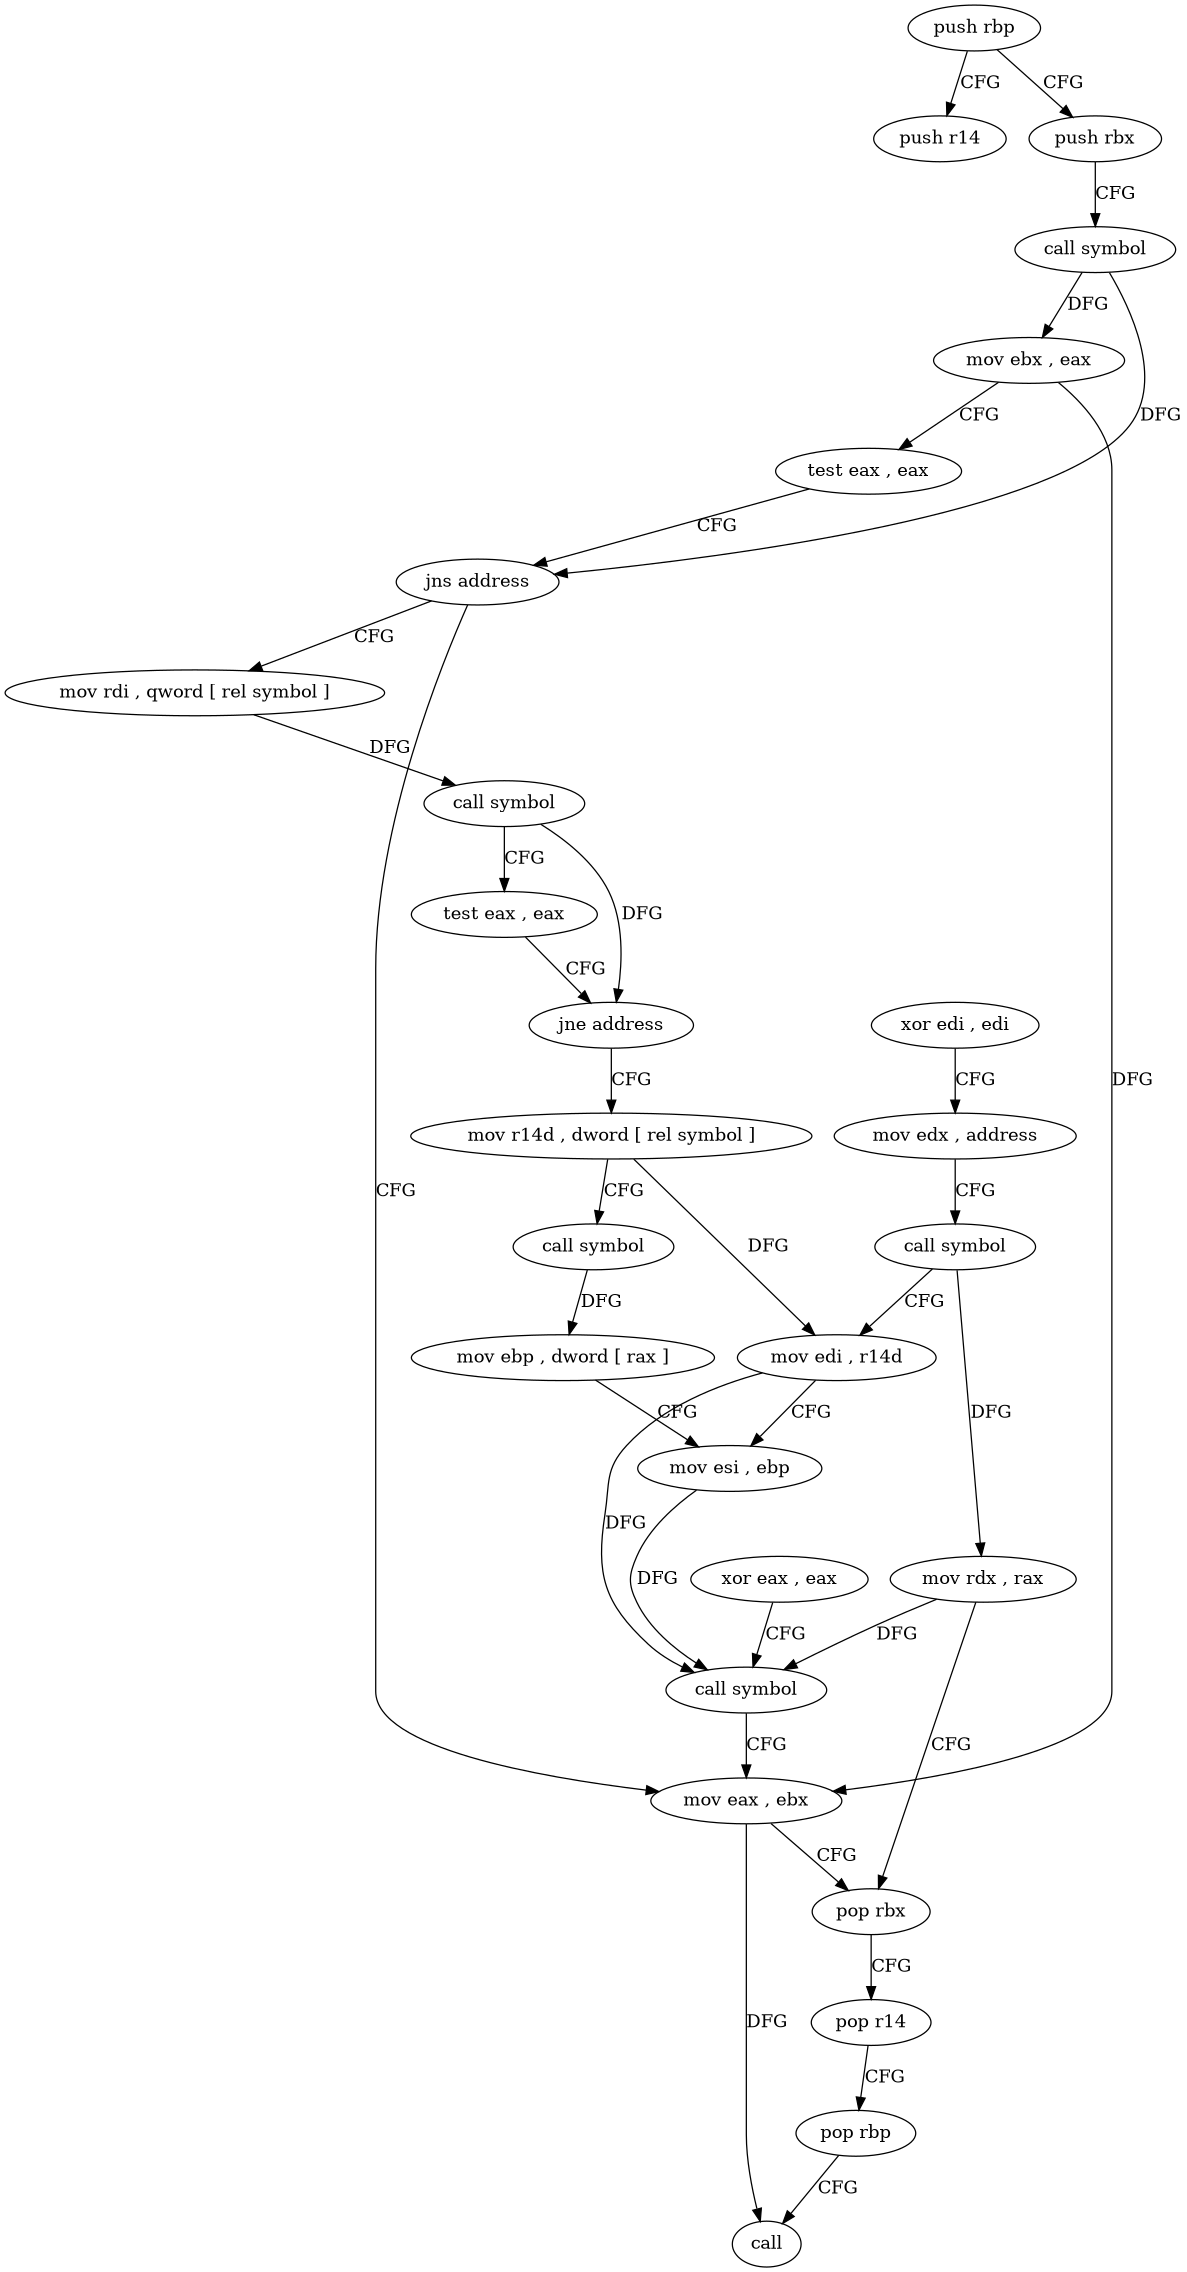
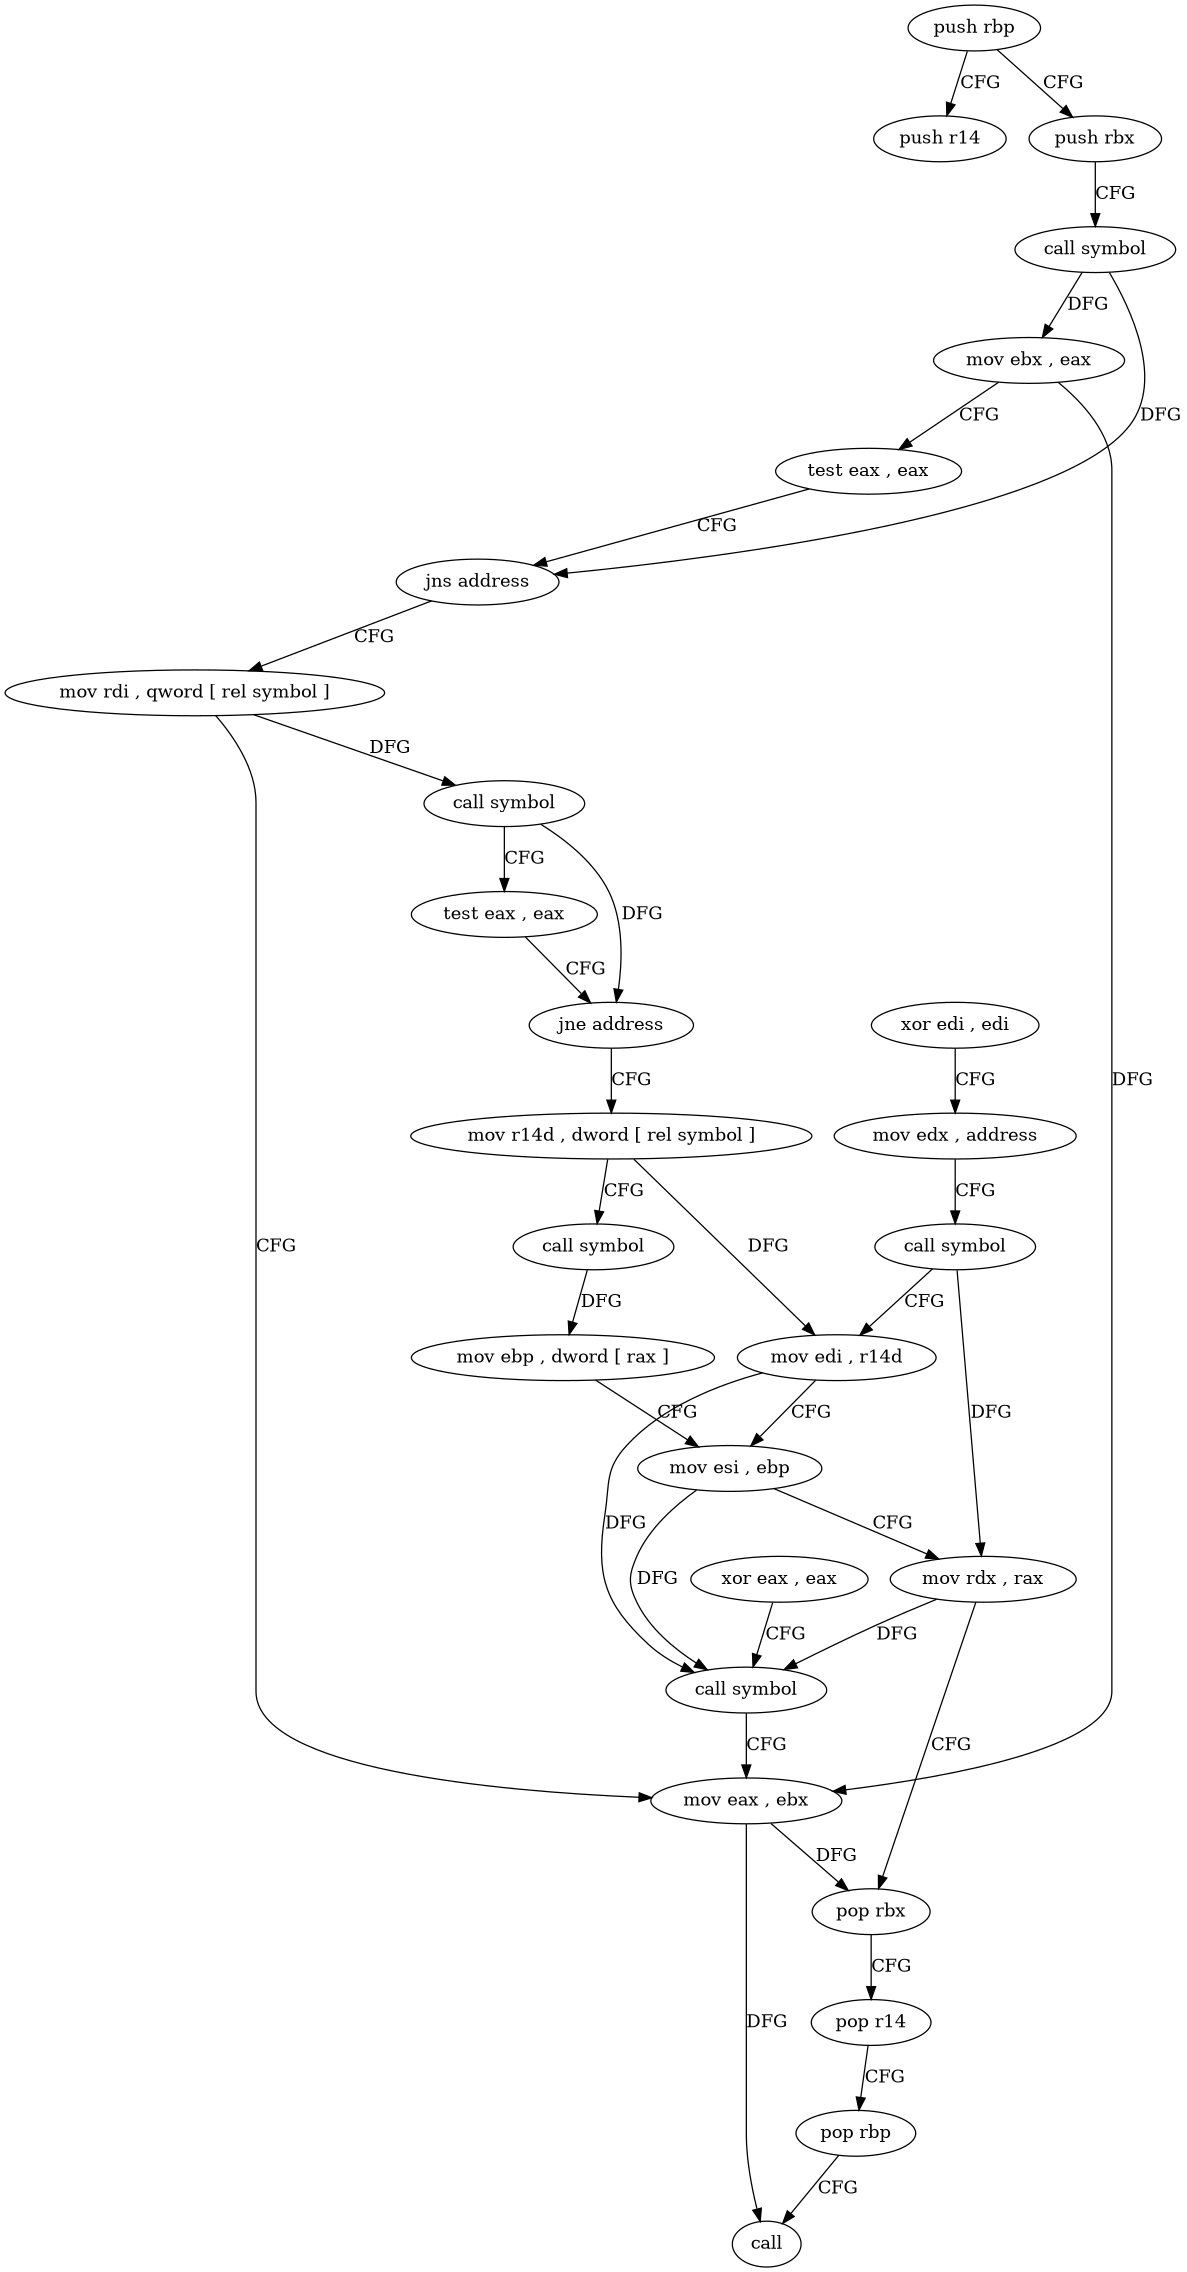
(376, 1291) -> (256, 1406)
none -> (850, 1521)
(837, 1856) -> (837, 1856)
